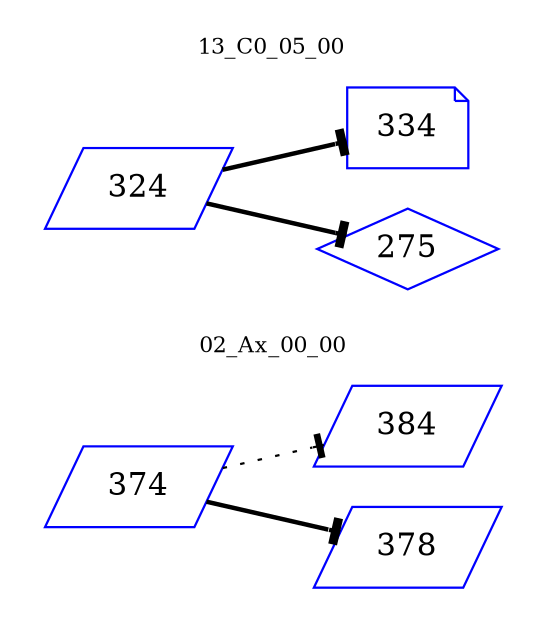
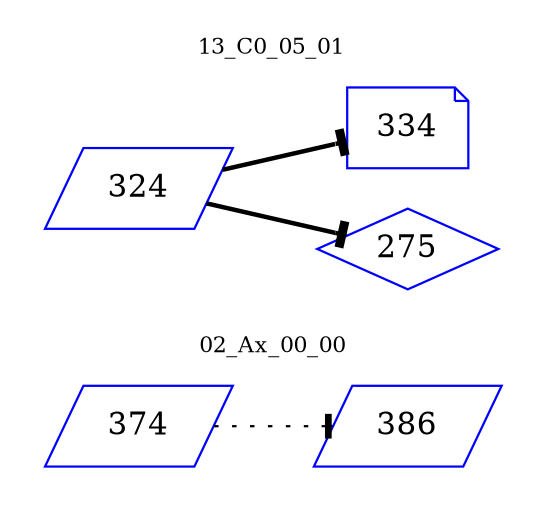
(272, 48) -> (272, 48)
(408, 426) -> (408, 426)
(408, 547) -> none
